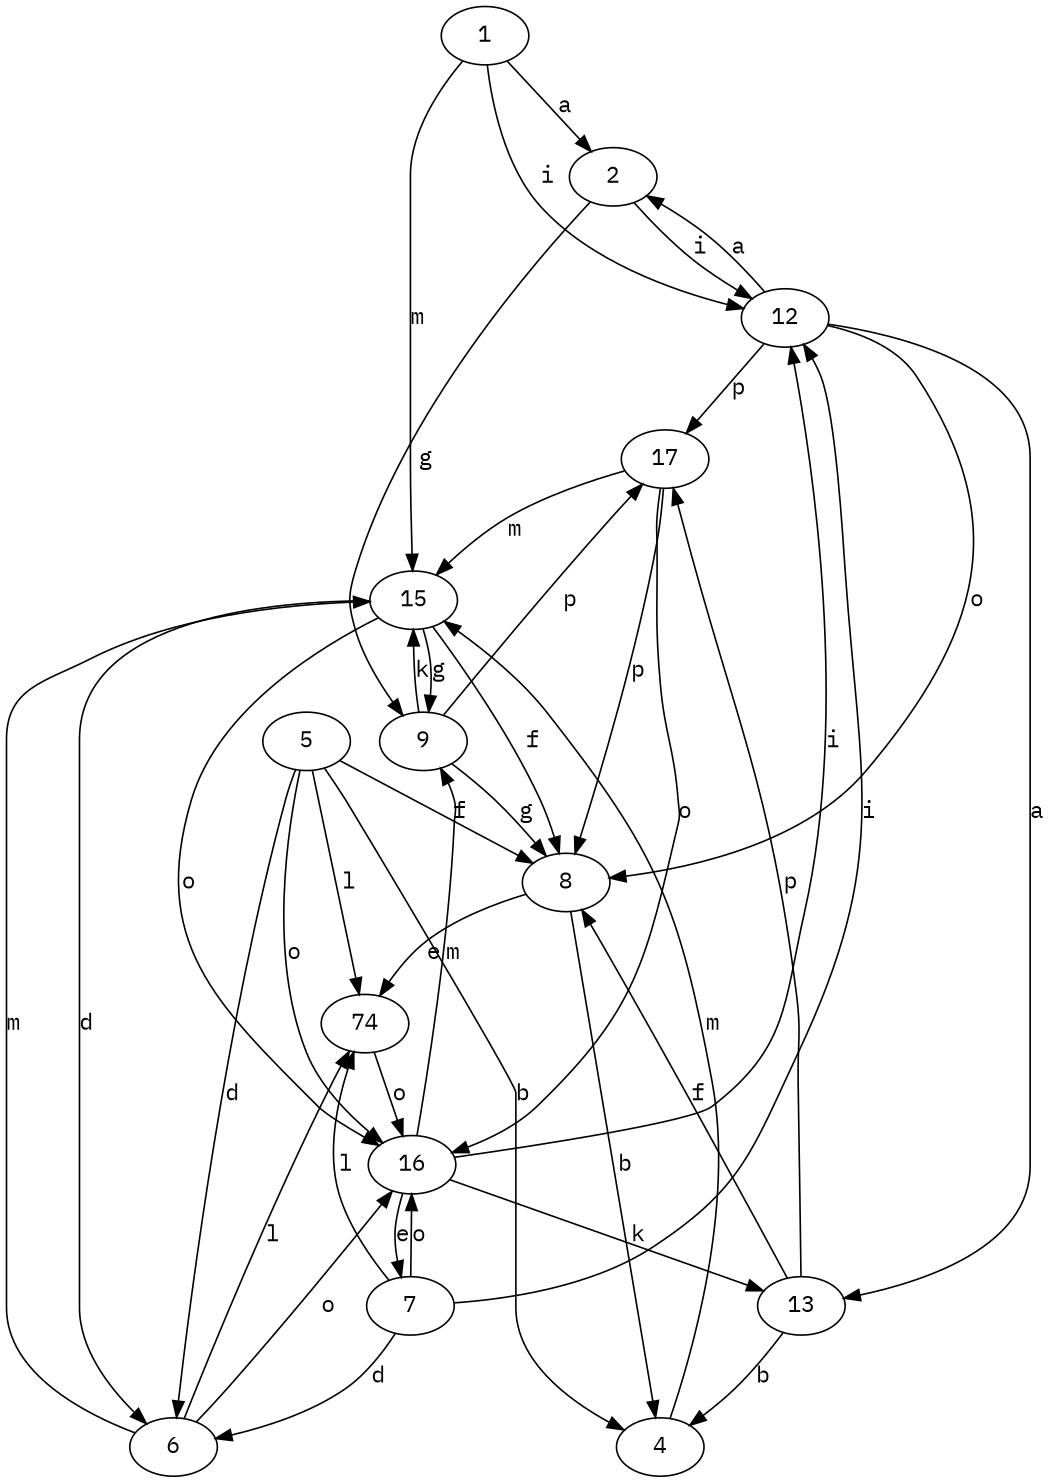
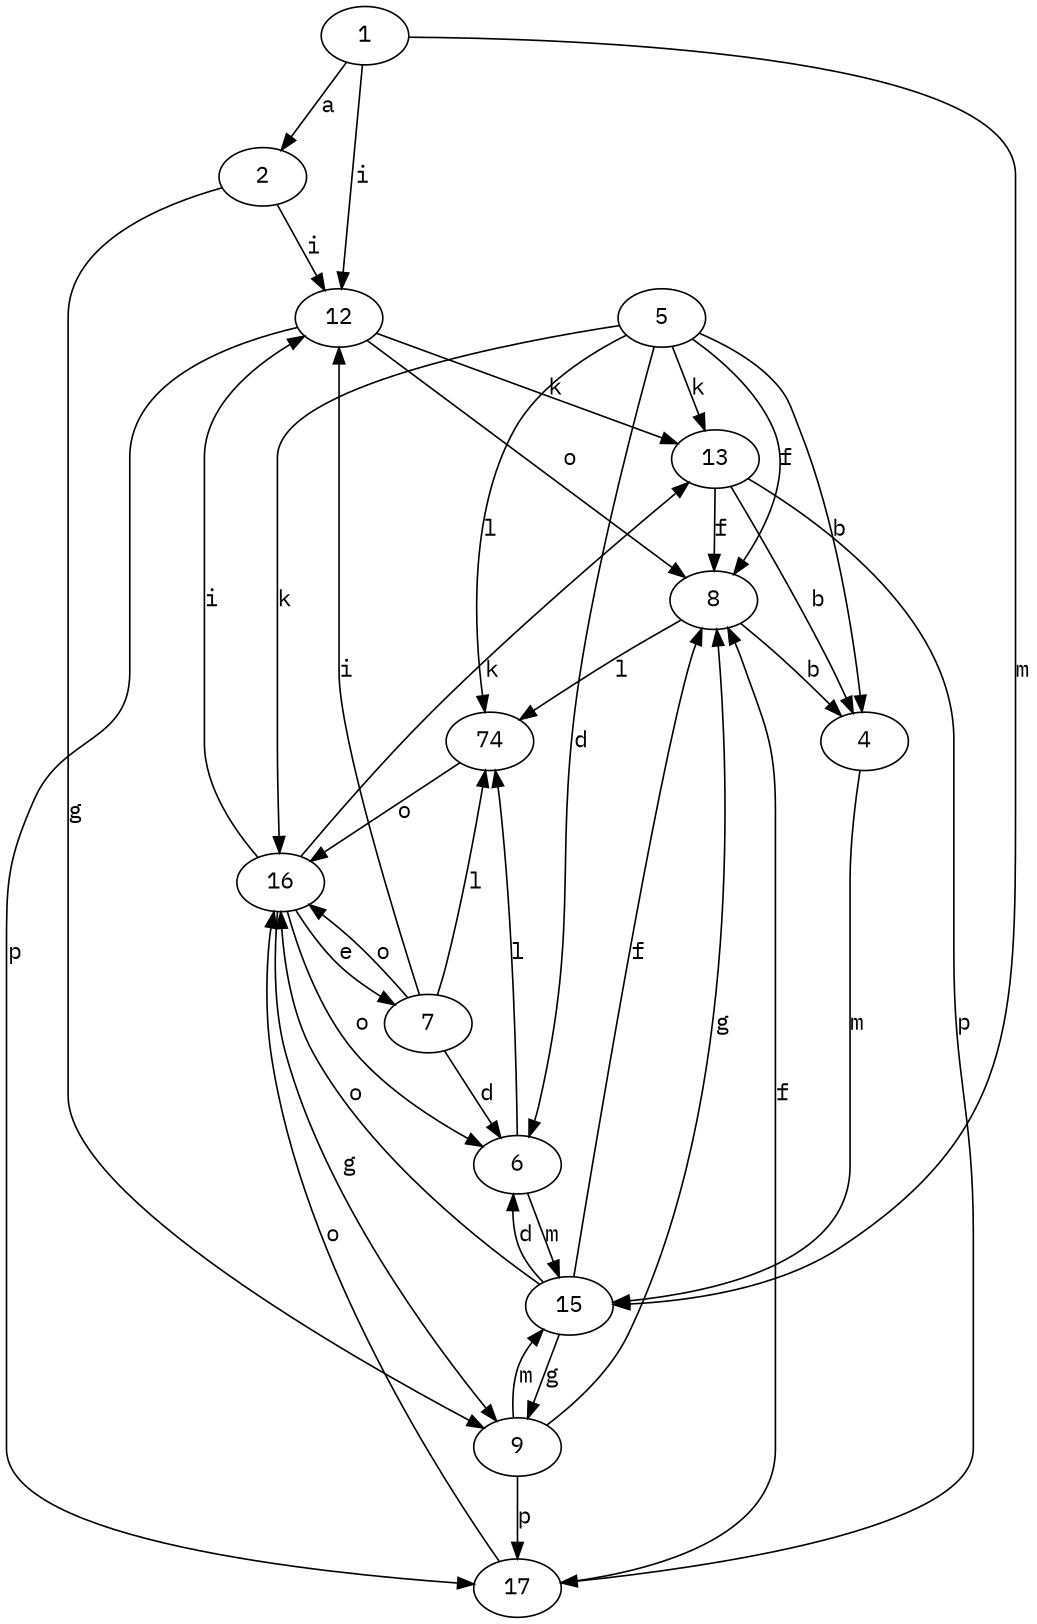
(717, 243) -> none
none -> (686, 381)
(530, 506) -> none
(423, 671) -> (526, 1376)
(638, 671) -> (783, 1094)
(1037, 812) -> (556, 389)
(294, 953) -> (285, 600)
(434, 953) -> (622, 671)
(453, 953) -> (350, 1165)
(291, 1315) -> (351, 1047)
